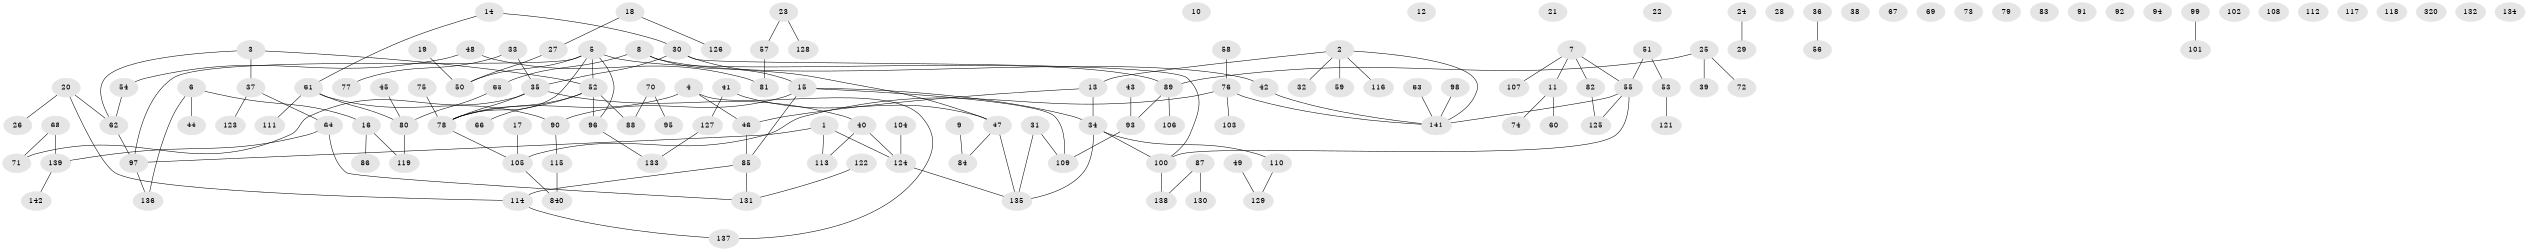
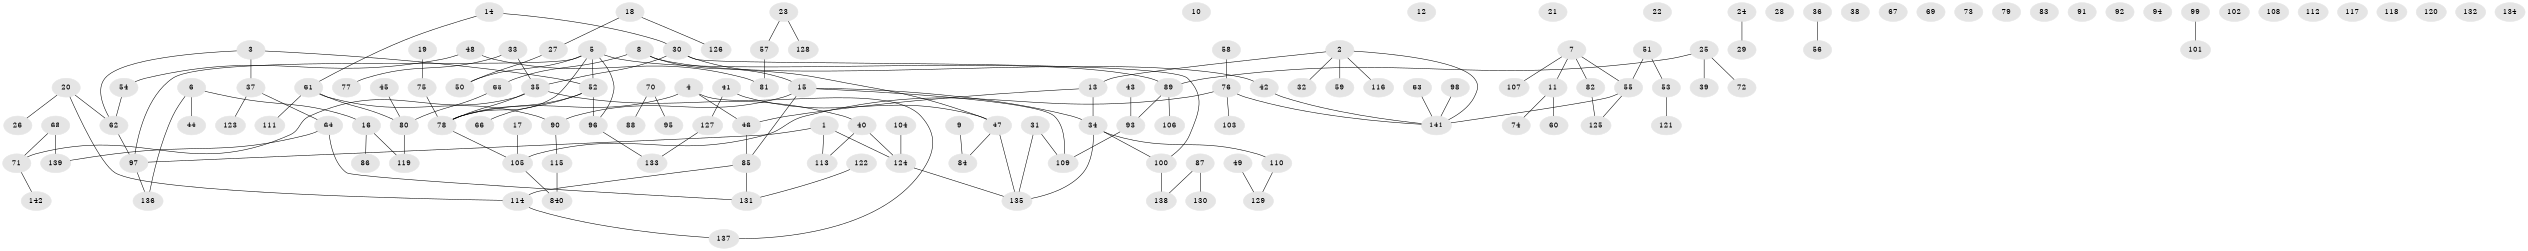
(2431, 12) -> (2431, 12)
(443, 70) -> (422, 72)
(617, 111) -> none
(1415, 151) -> none
(46, 182) -> (26, 182)
